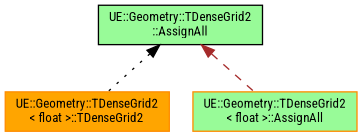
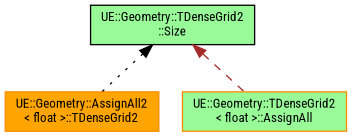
(180, 25) -> (173, 25)
(87, 112) -> (82, 112)
